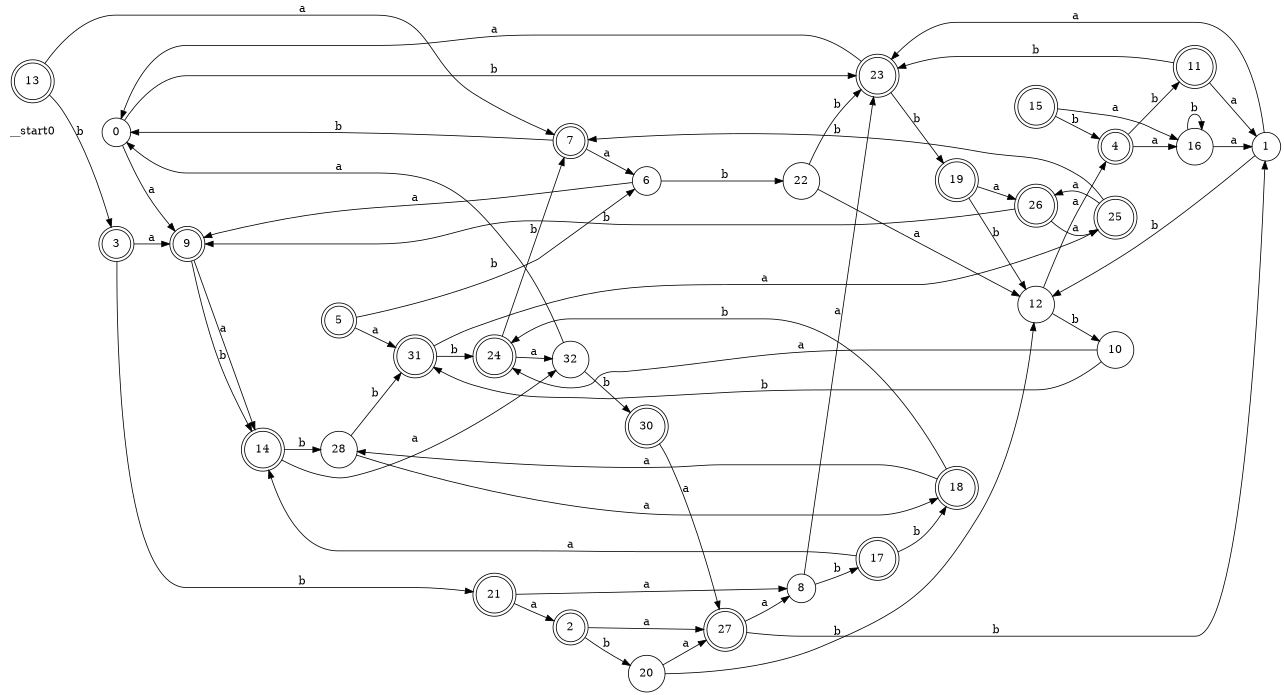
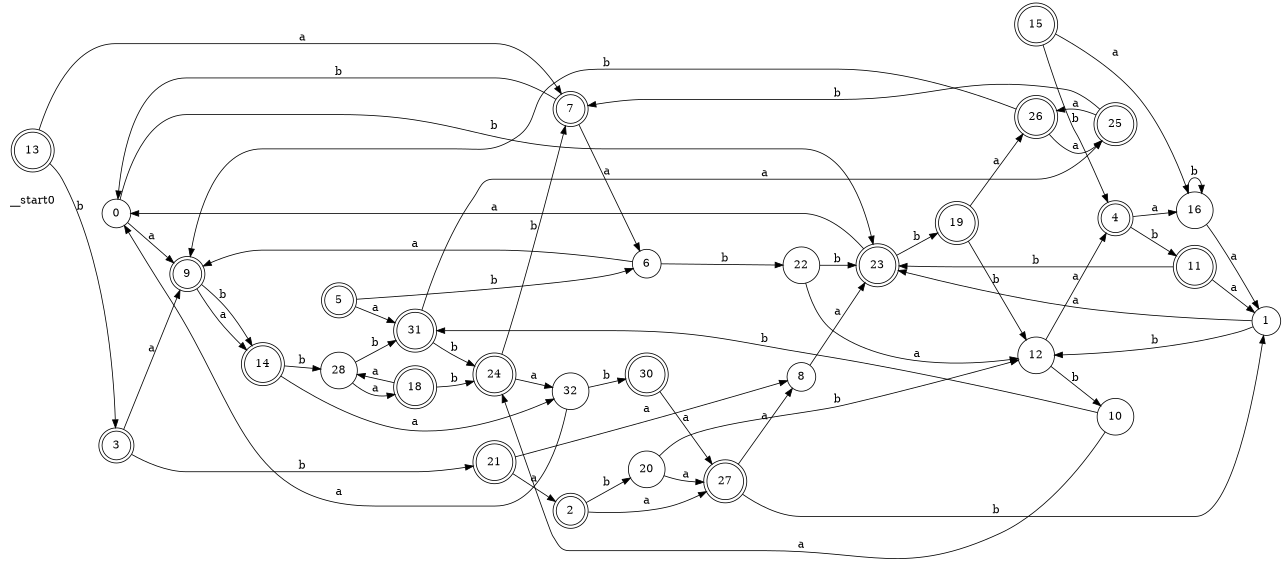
(878, 559) -> none
